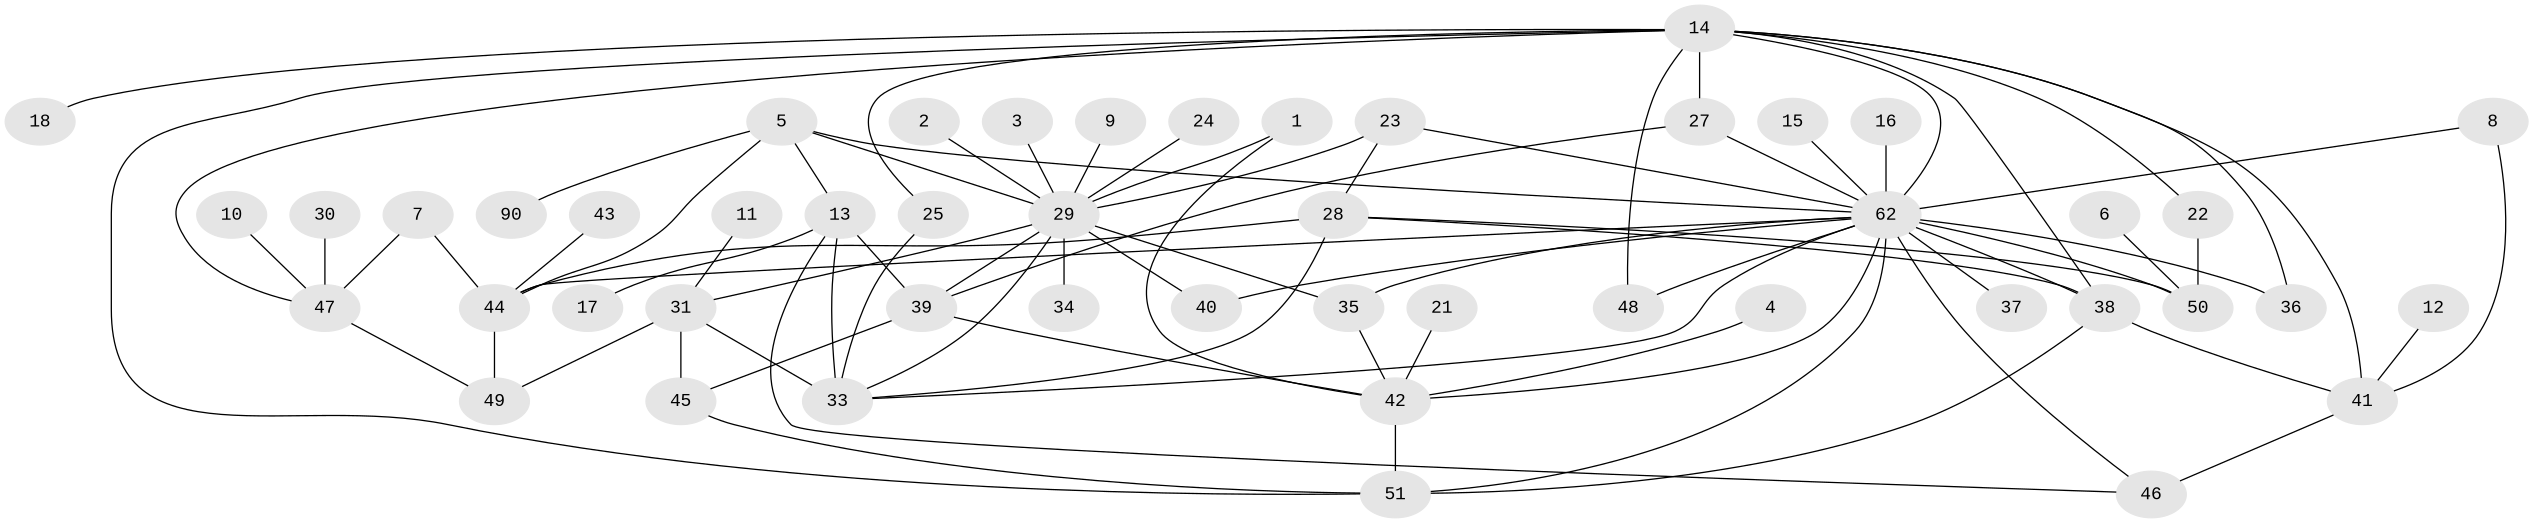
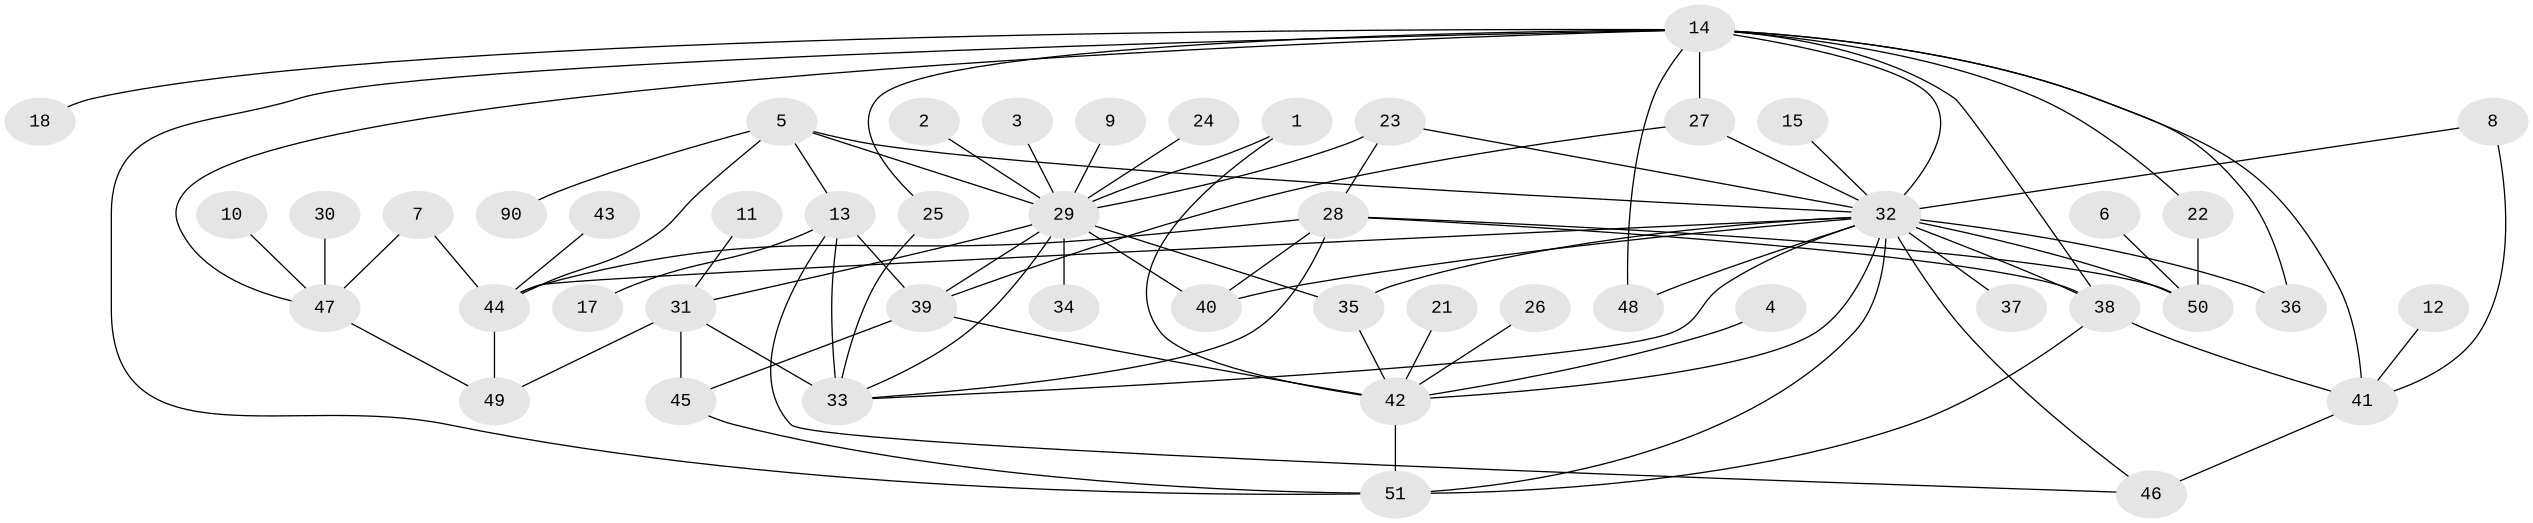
(1886, 122) -> none
(1886, 215) -> (1886, 215)
none -> (1270, 262)
none -> (1535, 308)
